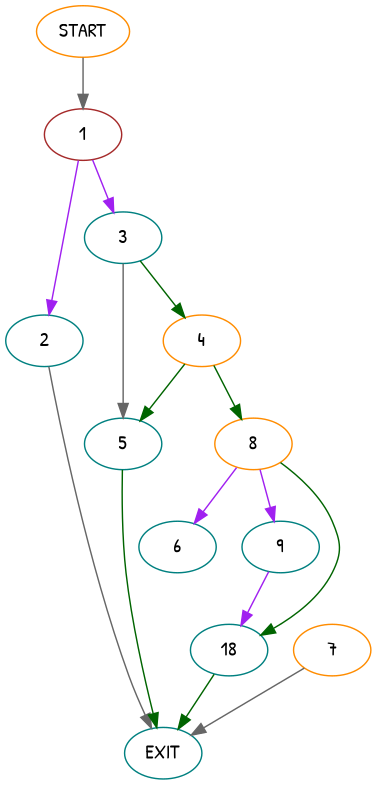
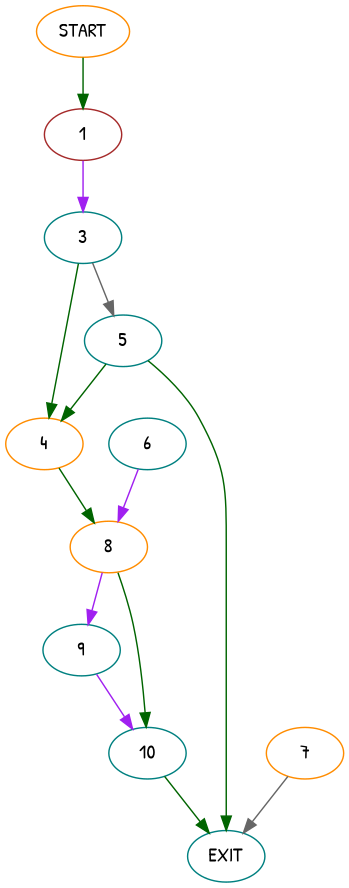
(83, 76) -> (83, 76)
(44, 341) -> none
(167, 387) -> (88, 387)
(220, 490) -> (131, 488)
(229, 650) -> (147, 753)
